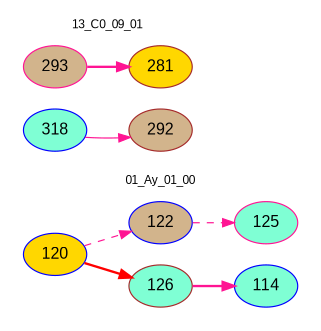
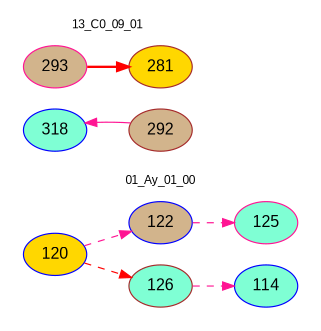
(102, 67) -> (102, 67)
(102, 138) -> (114, 122)
(102, 268) -> (102, 268)
(208, 286) -> (208, 286)
